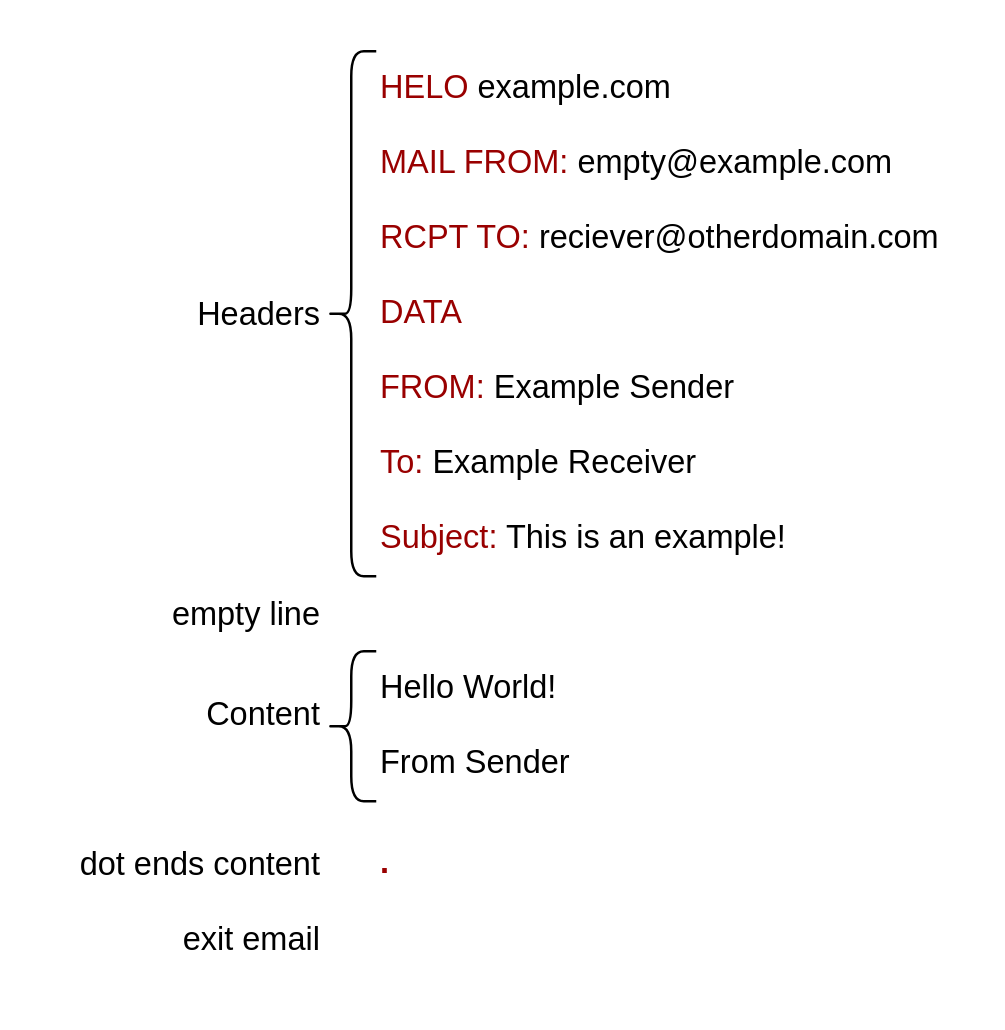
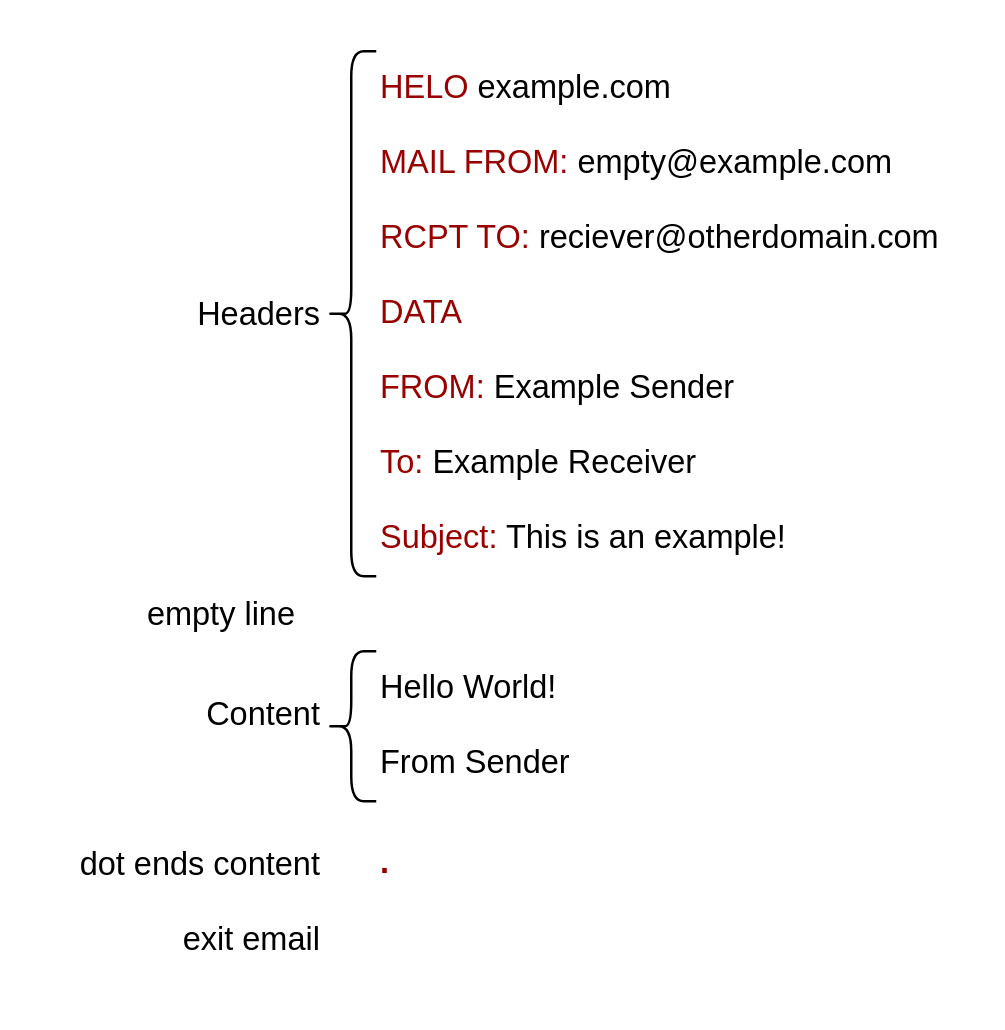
(214, 614) -> (189, 614)
